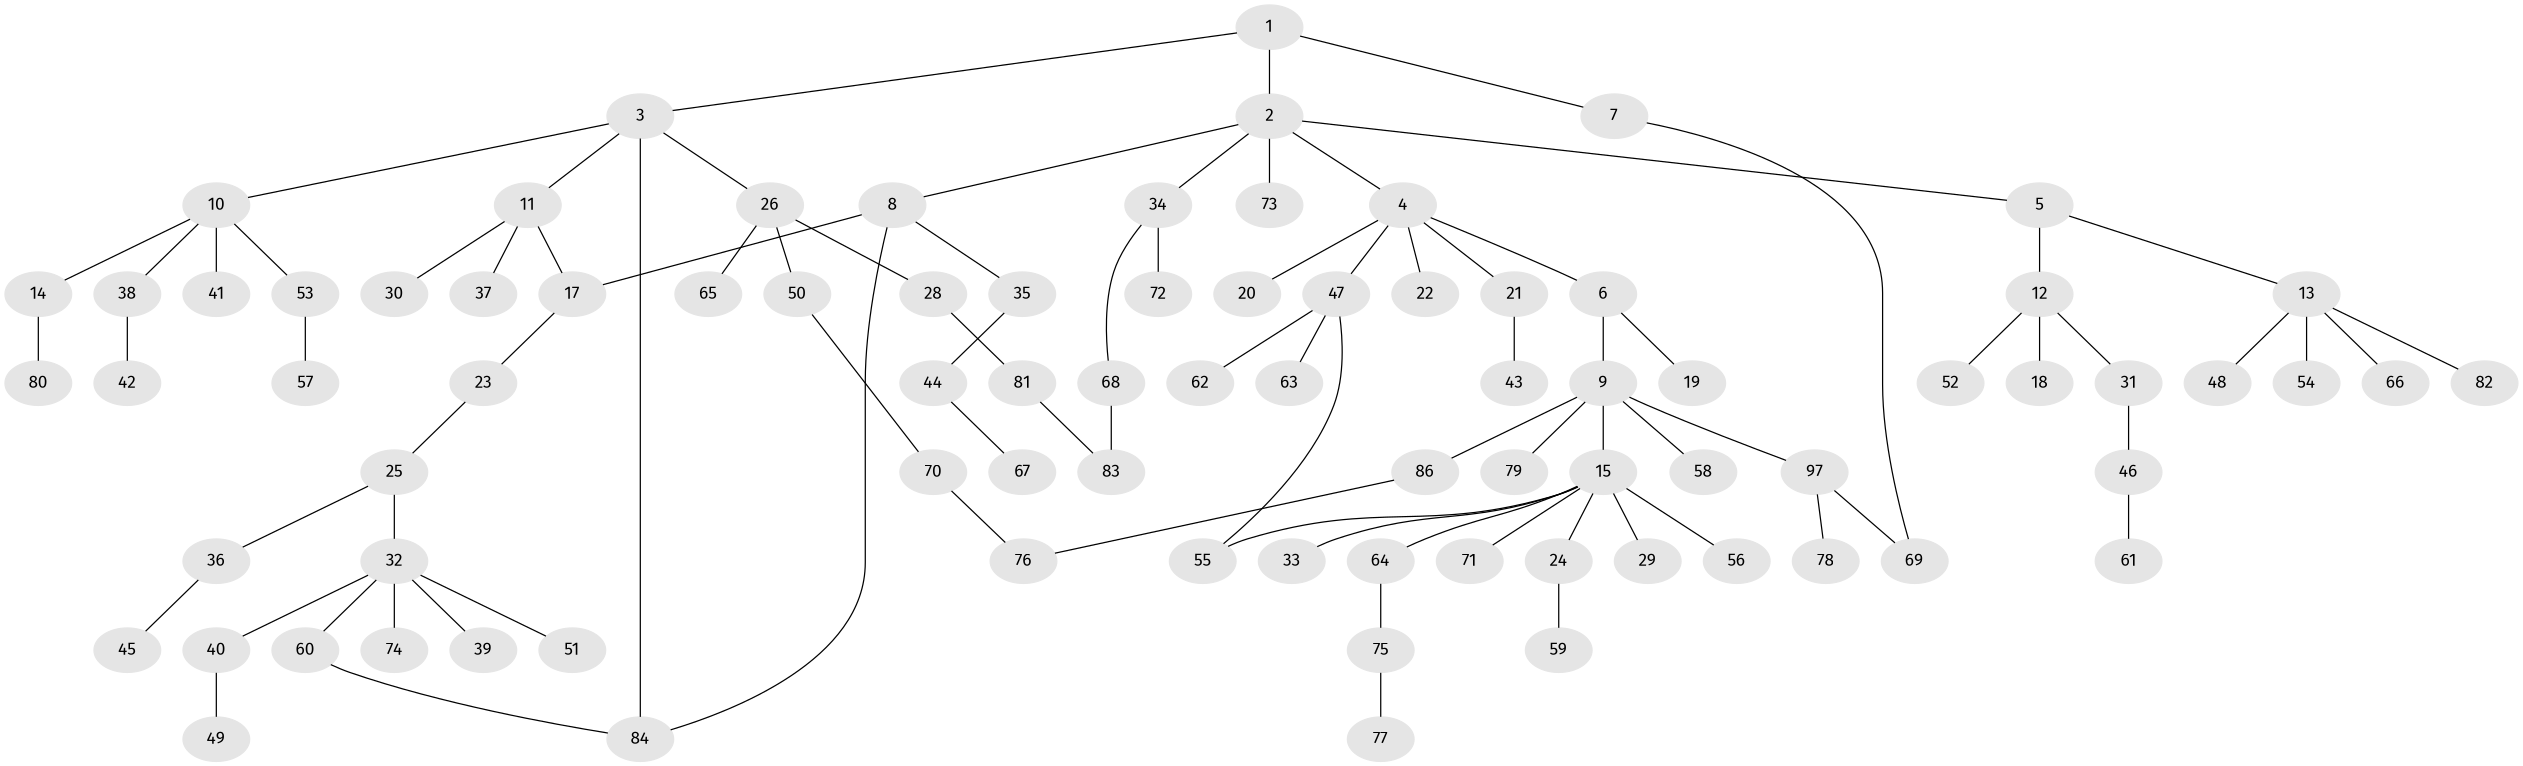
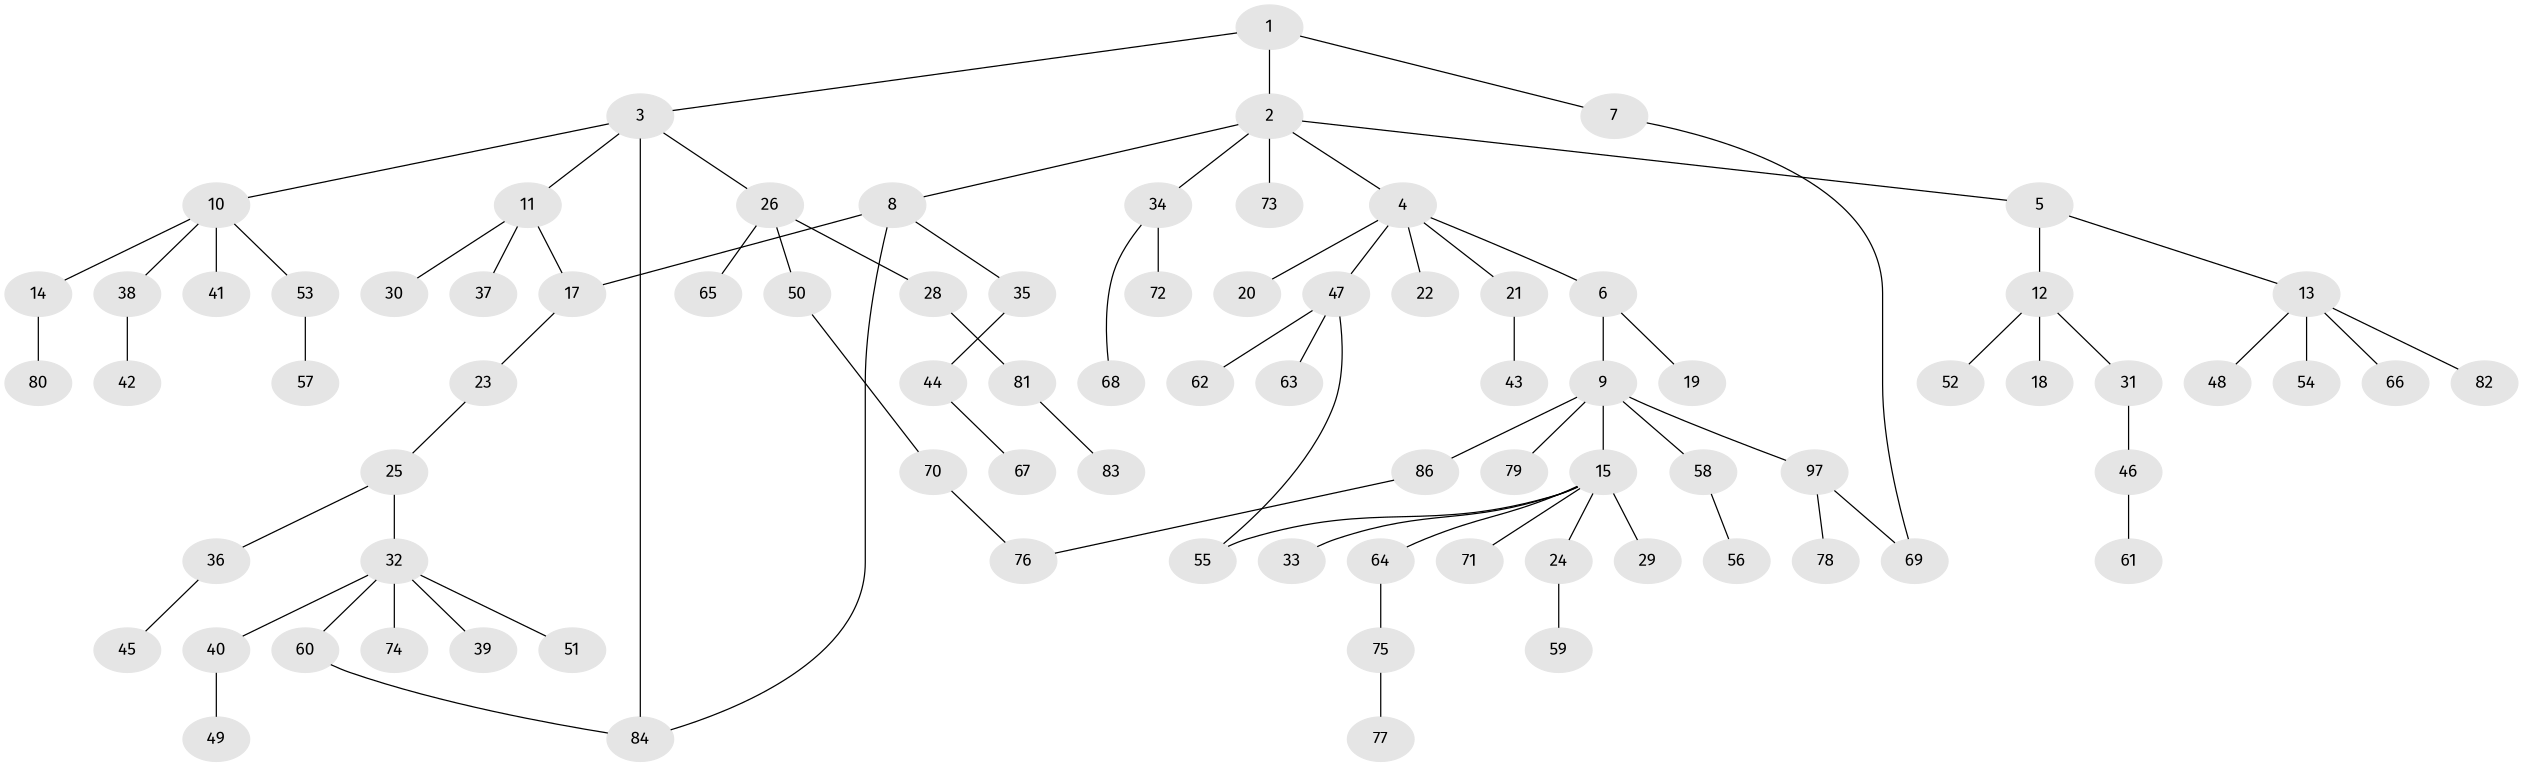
(1111, 428) -> none
(1670, 517) -> (1720, 516)
